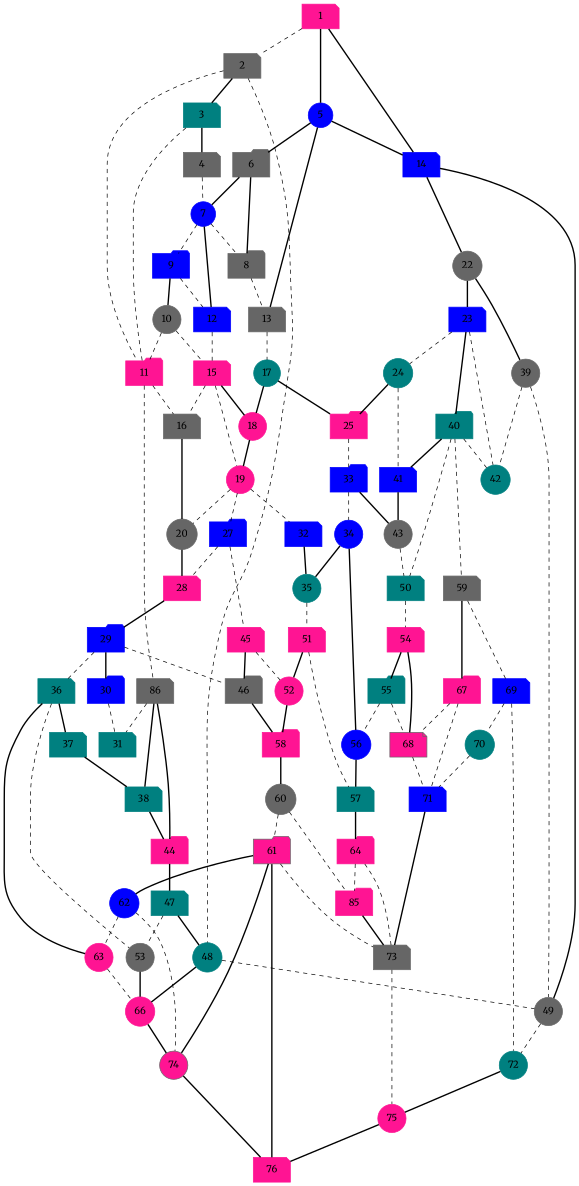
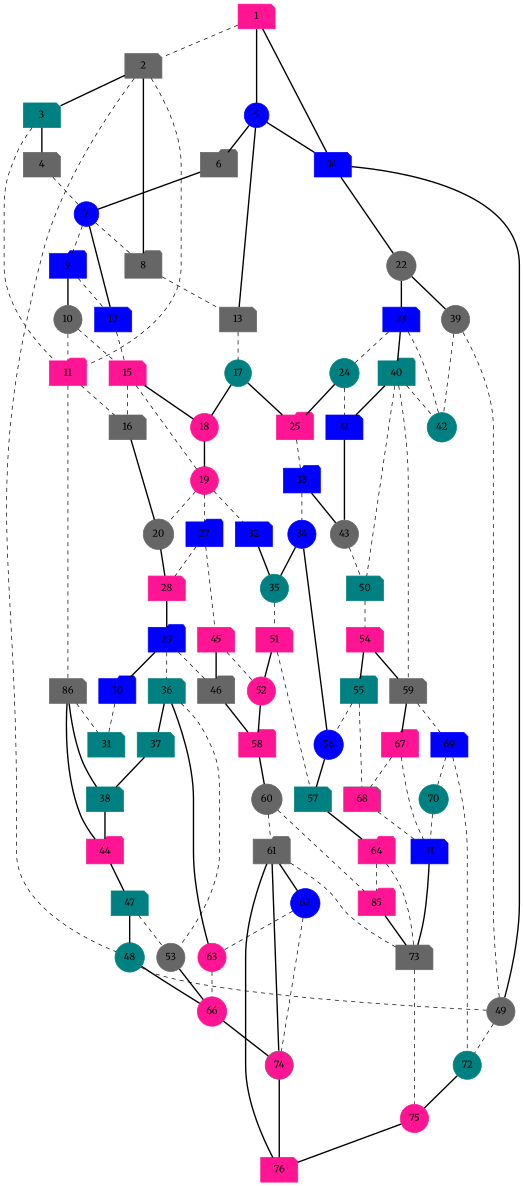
(249, 215) -> (143, 166)
(412, 692) -> (387, 665)
(272, 851) -> (272, 851)
